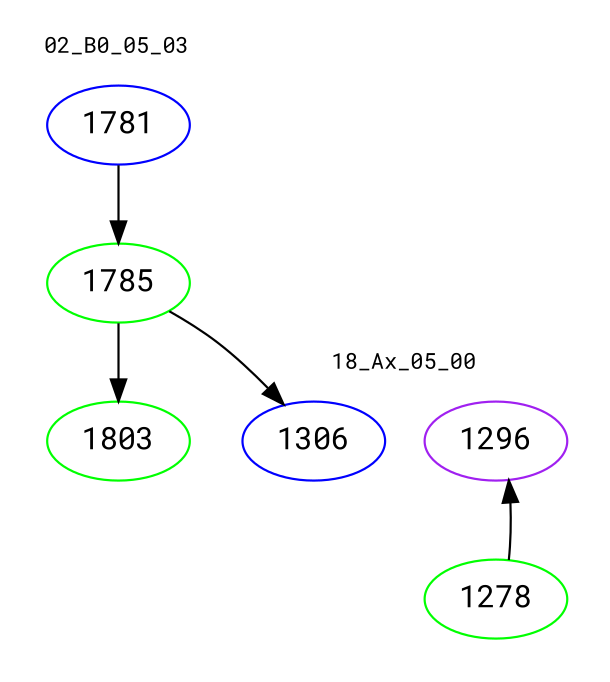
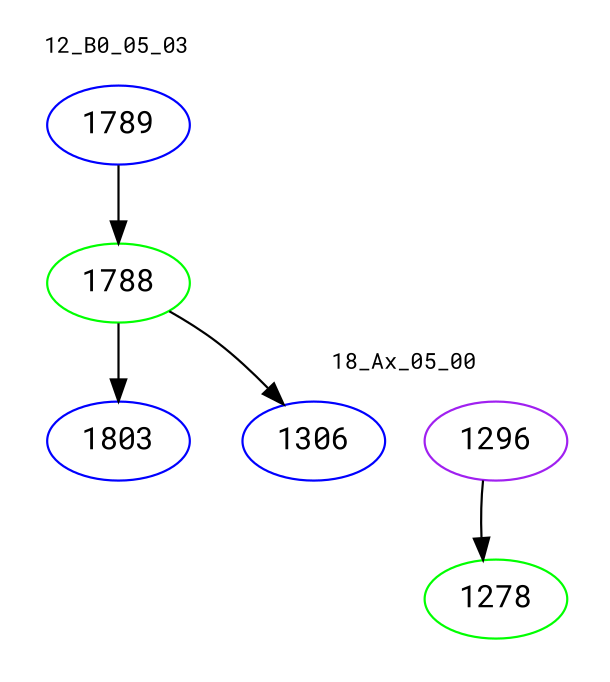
(117, 47) -> (117, 47)
(119, 125) -> (119, 125)
(119, 283) -> (119, 283)
(119, 441) -> (119, 441)
(511, 531) -> (481, 509)
